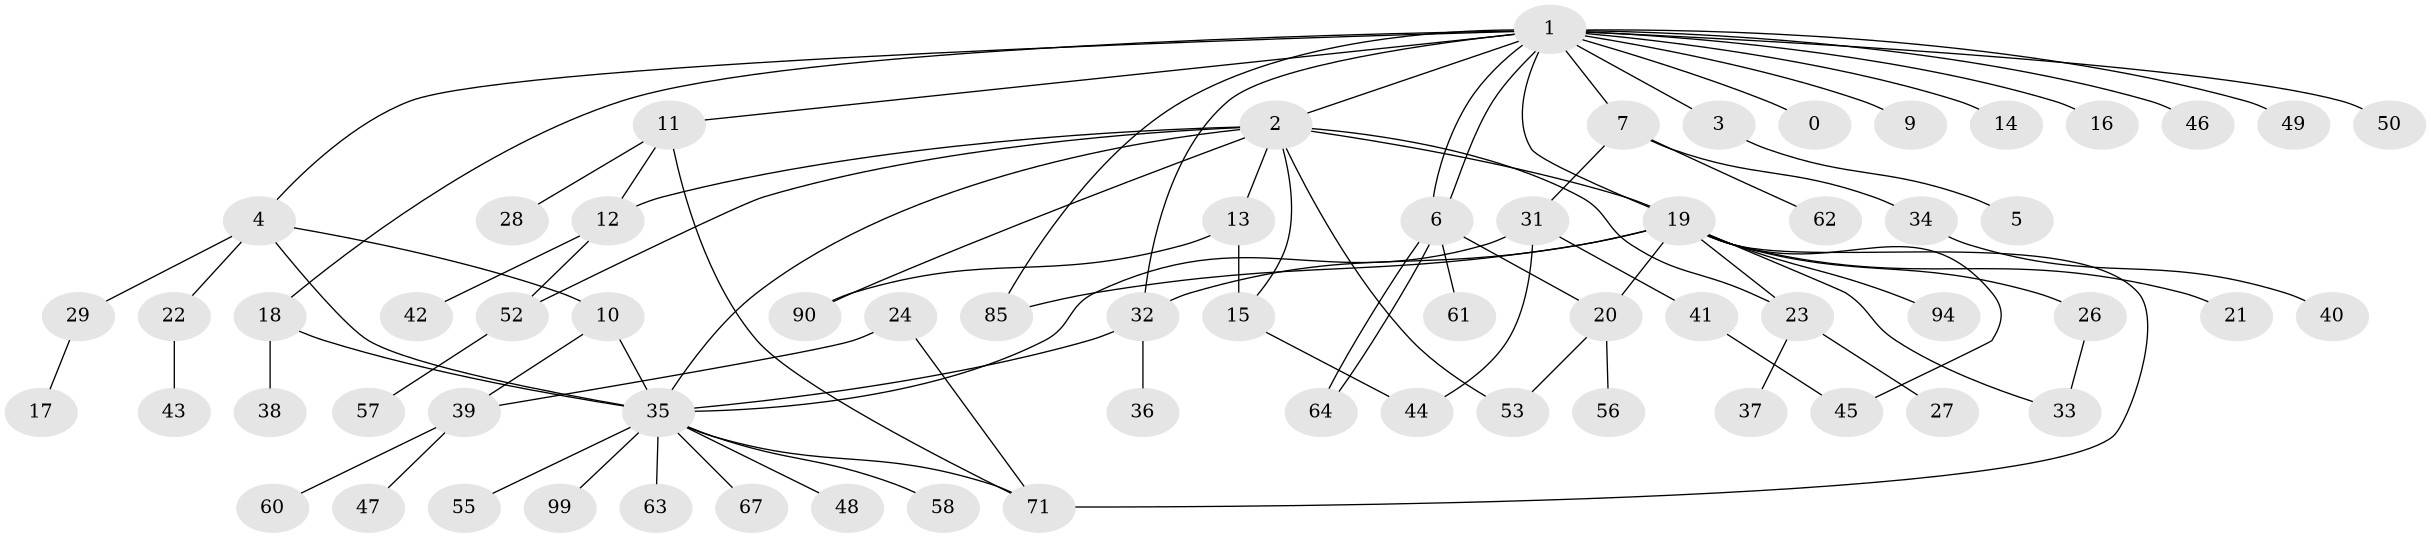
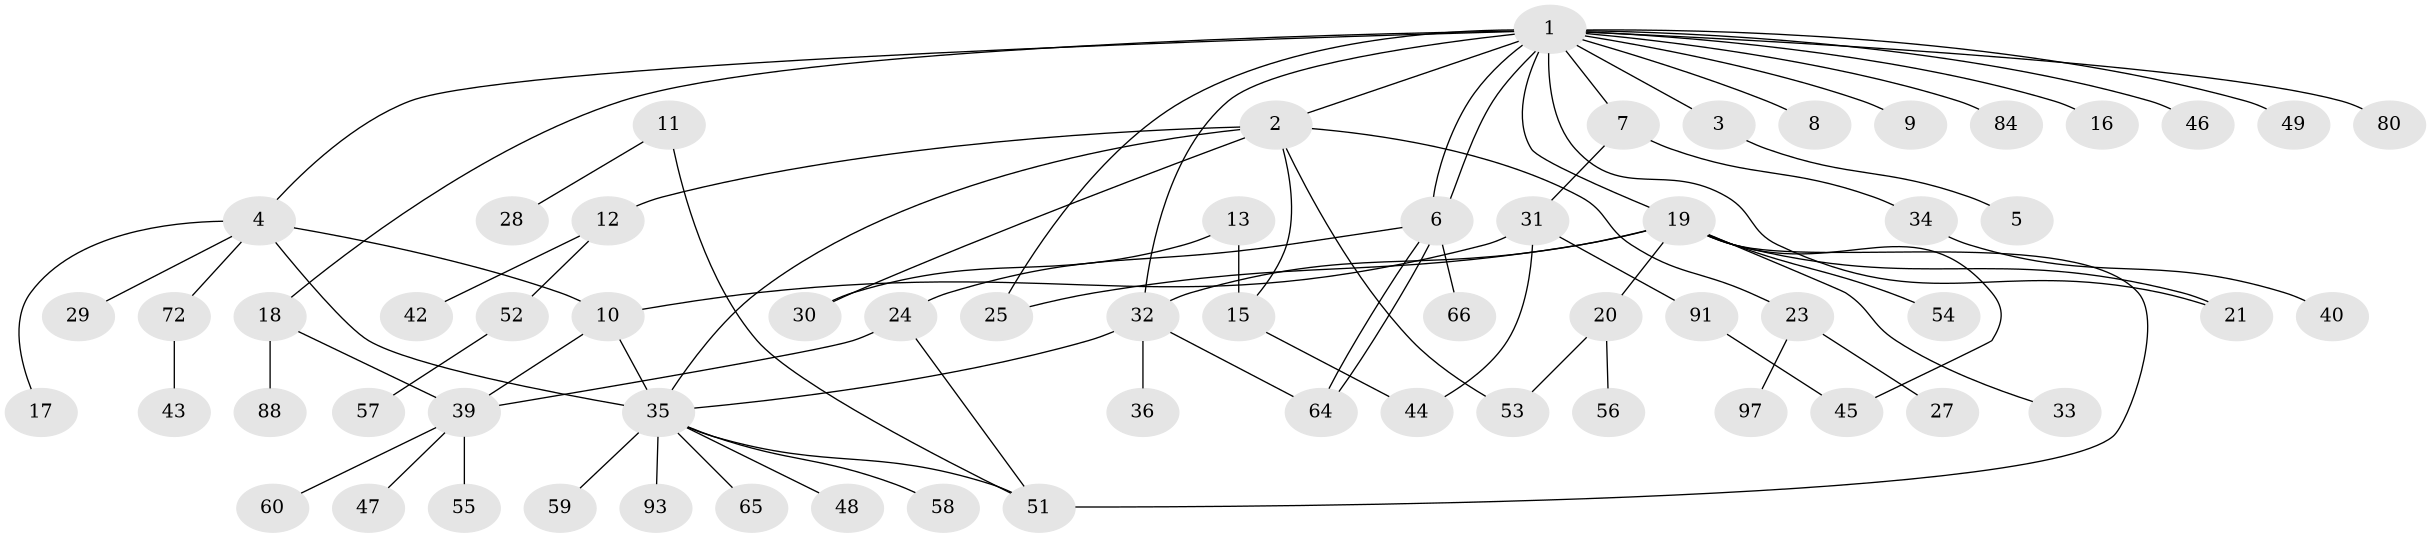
(1110, 77) -> (1771, 241)
(1815, 125) -> (1815, 125)
(2006, 125) -> (2006, 125)
(2390, 125) -> (2390, 125)
(1482, 161) -> none
(878, 169) -> none
(639, 173) -> none
(1257, 173) -> none
(1826, 221) -> none
(1521, 269) -> (1176, 256)
(1738, 269) -> none
(1074, 309) -> (1076, 285)
(174, 317) -> (174, 317)
(805, 317) -> (805, 317)
(997, 317) -> (997, 317)
(1460, 317) -> (1460, 317)
(1702, 317) -> (1702, 317)
(1944, 317) -> (1944, 317)
(2090, 317) -> none
(387, 358) -> (367, 365)
none -> (1232, 364)
(60, 365) -> (72, 256)
(270, 412) -> (270, 412)
(1751, 412) -> (1751, 412)
(562, 460) -> (464, 461)
(560, 508) -> (560, 508)
(656, 508) -> (656, 508)
(752, 508) -> (752, 508)
(1039, 508) -> (1039, 508)
